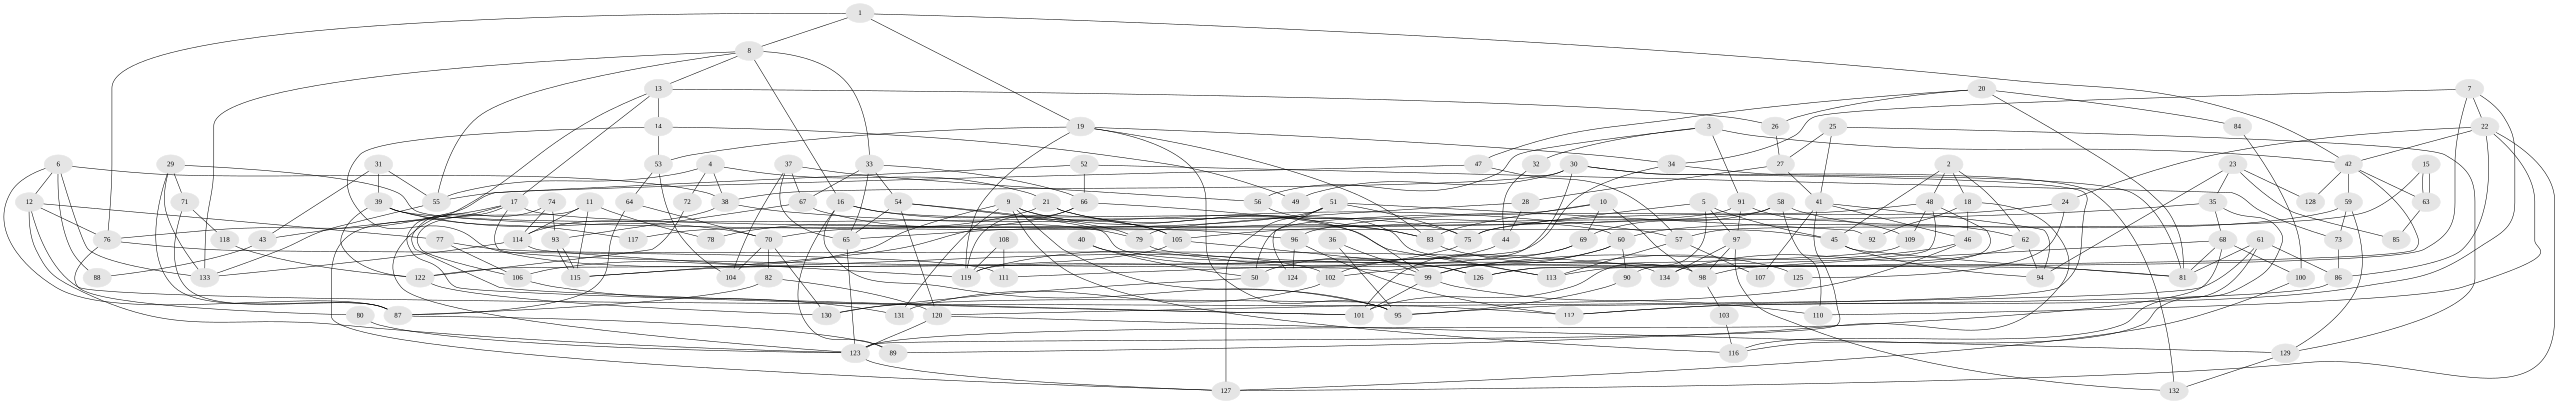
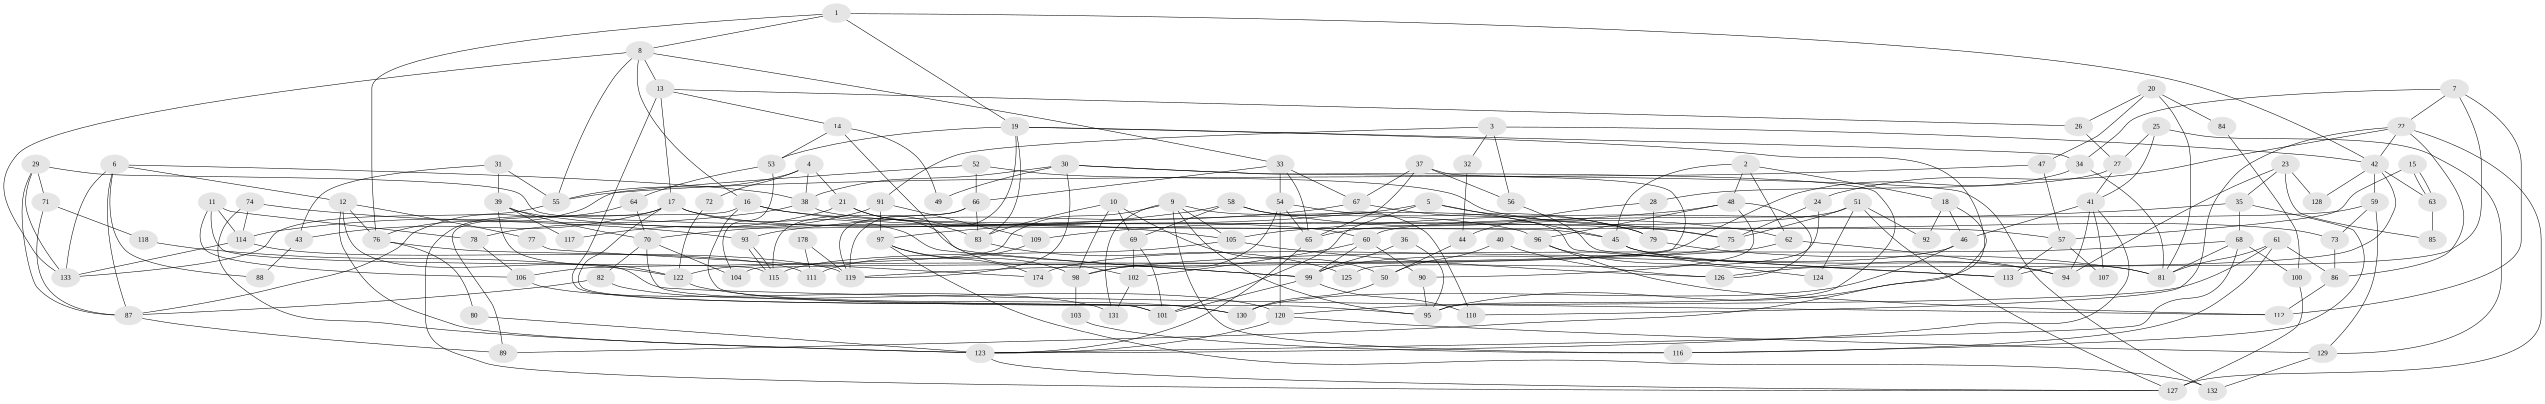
(1004, 240) -> (803, 240)
(479, 259) -> (498, 259)
(1665, 278) -> (1038, 278)
